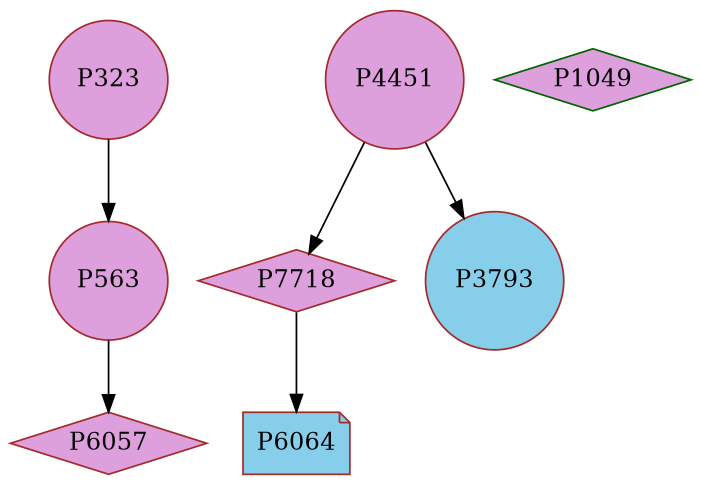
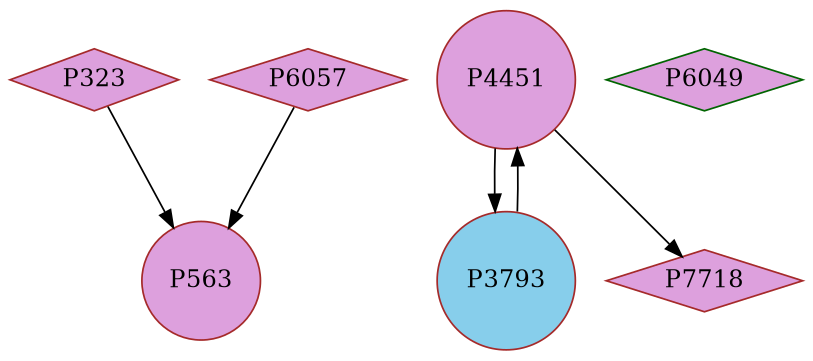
(109, 80) -> (94, 80)
(593, 80) -> (704, 80)
none -> (518, 189)
(109, 368) -> (266, 160)
(296, 443) -> none
